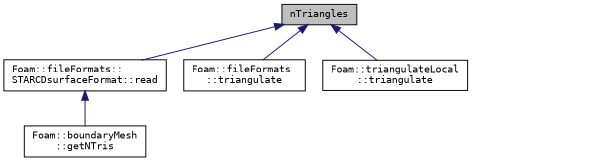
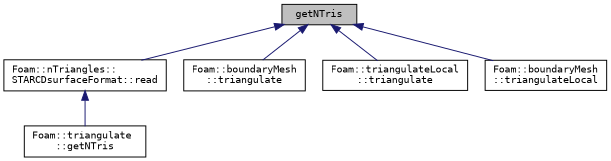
(319, 15) -> (319, 15)
(85, 75) -> (85, 75)
(245, 75) -> (245, 75)
none -> (546, 75)
(85, 141) -> (85, 141)
